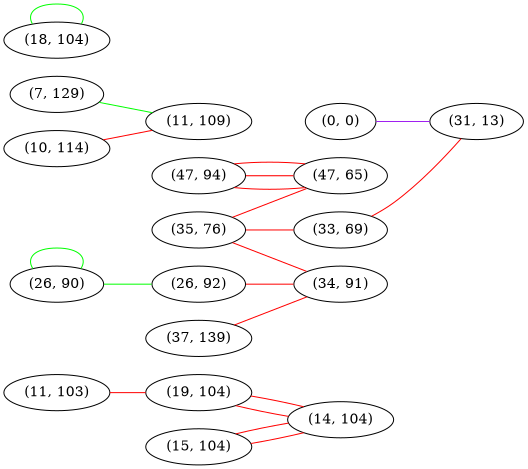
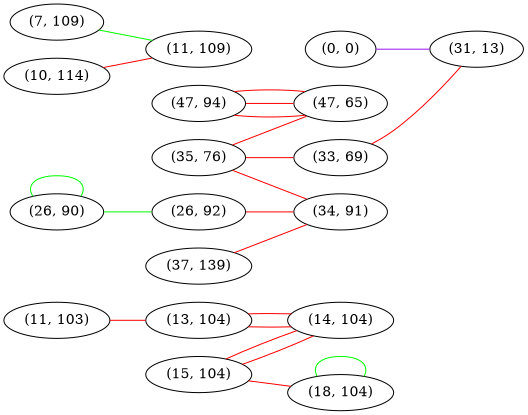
(57, 94) -> (57, 22)
none -> (270, 384)
(199, 393) -> (199, 320)
